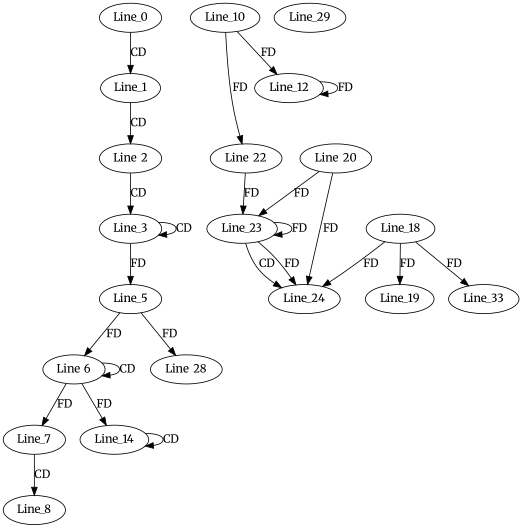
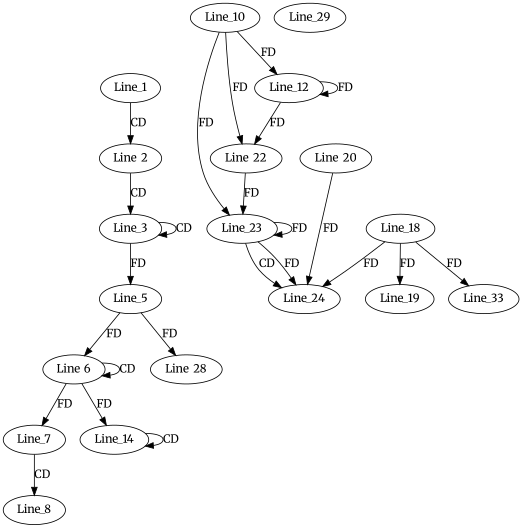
(131, 18) -> none
none -> (270, 120)
(292, 191) -> (198, 122)
